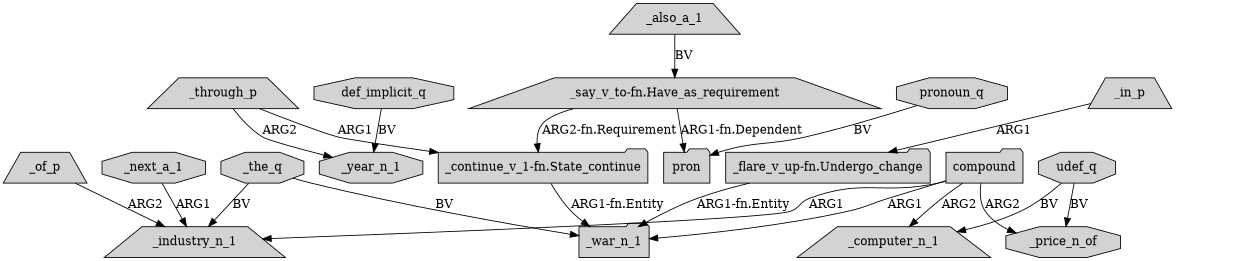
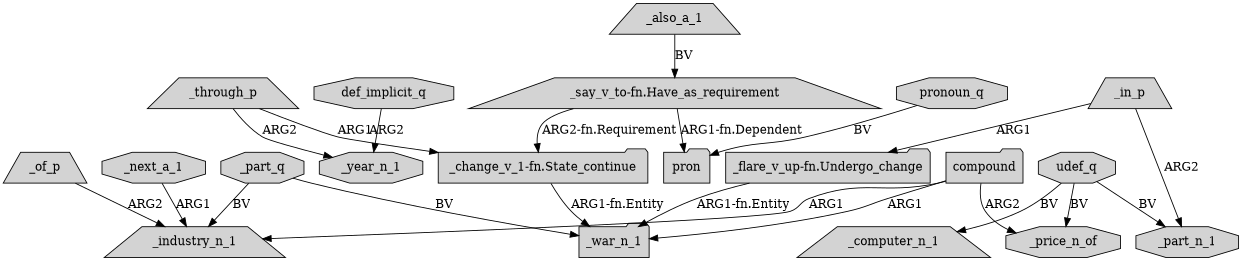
(387, 130) -> (387, 130)
(262, 168) -> (262, 168)
(543, 168) -> (543, 168)
(939, 201) -> none
none -> (1187, 242)
